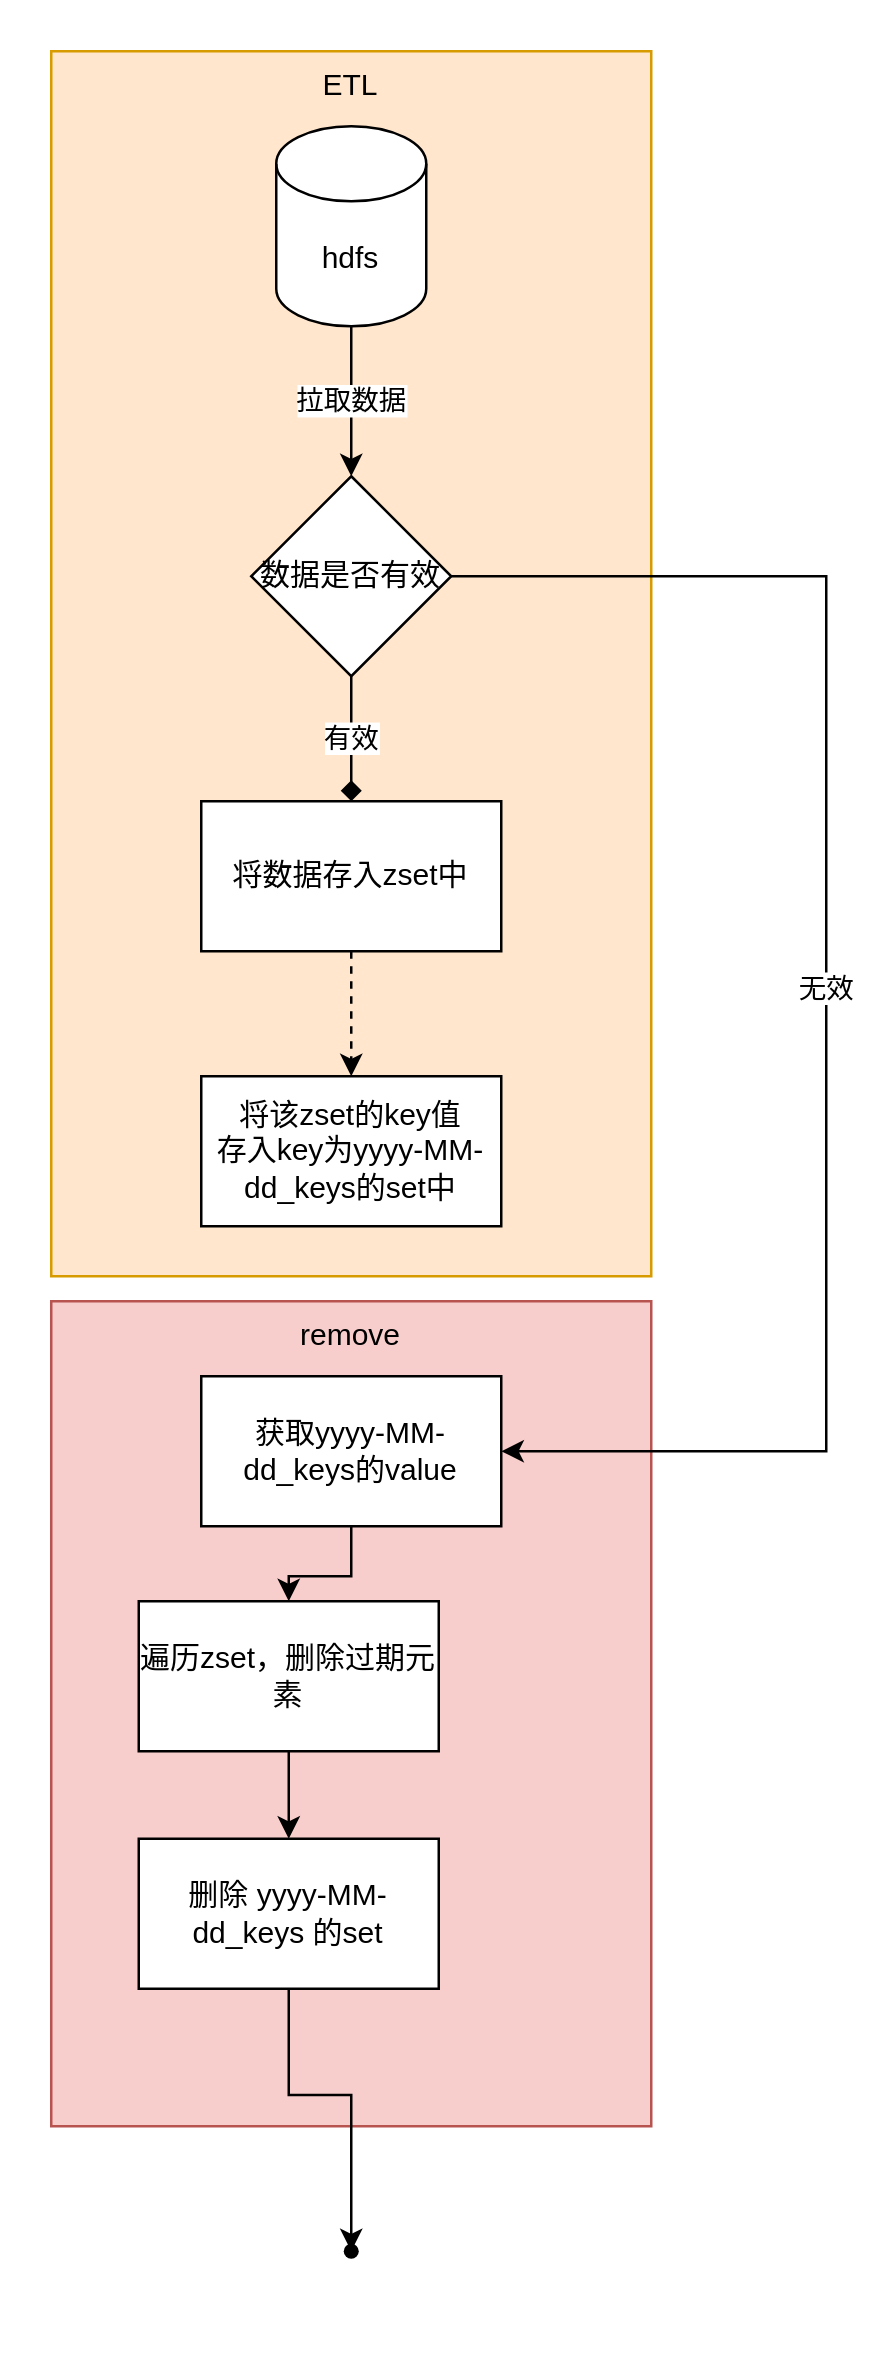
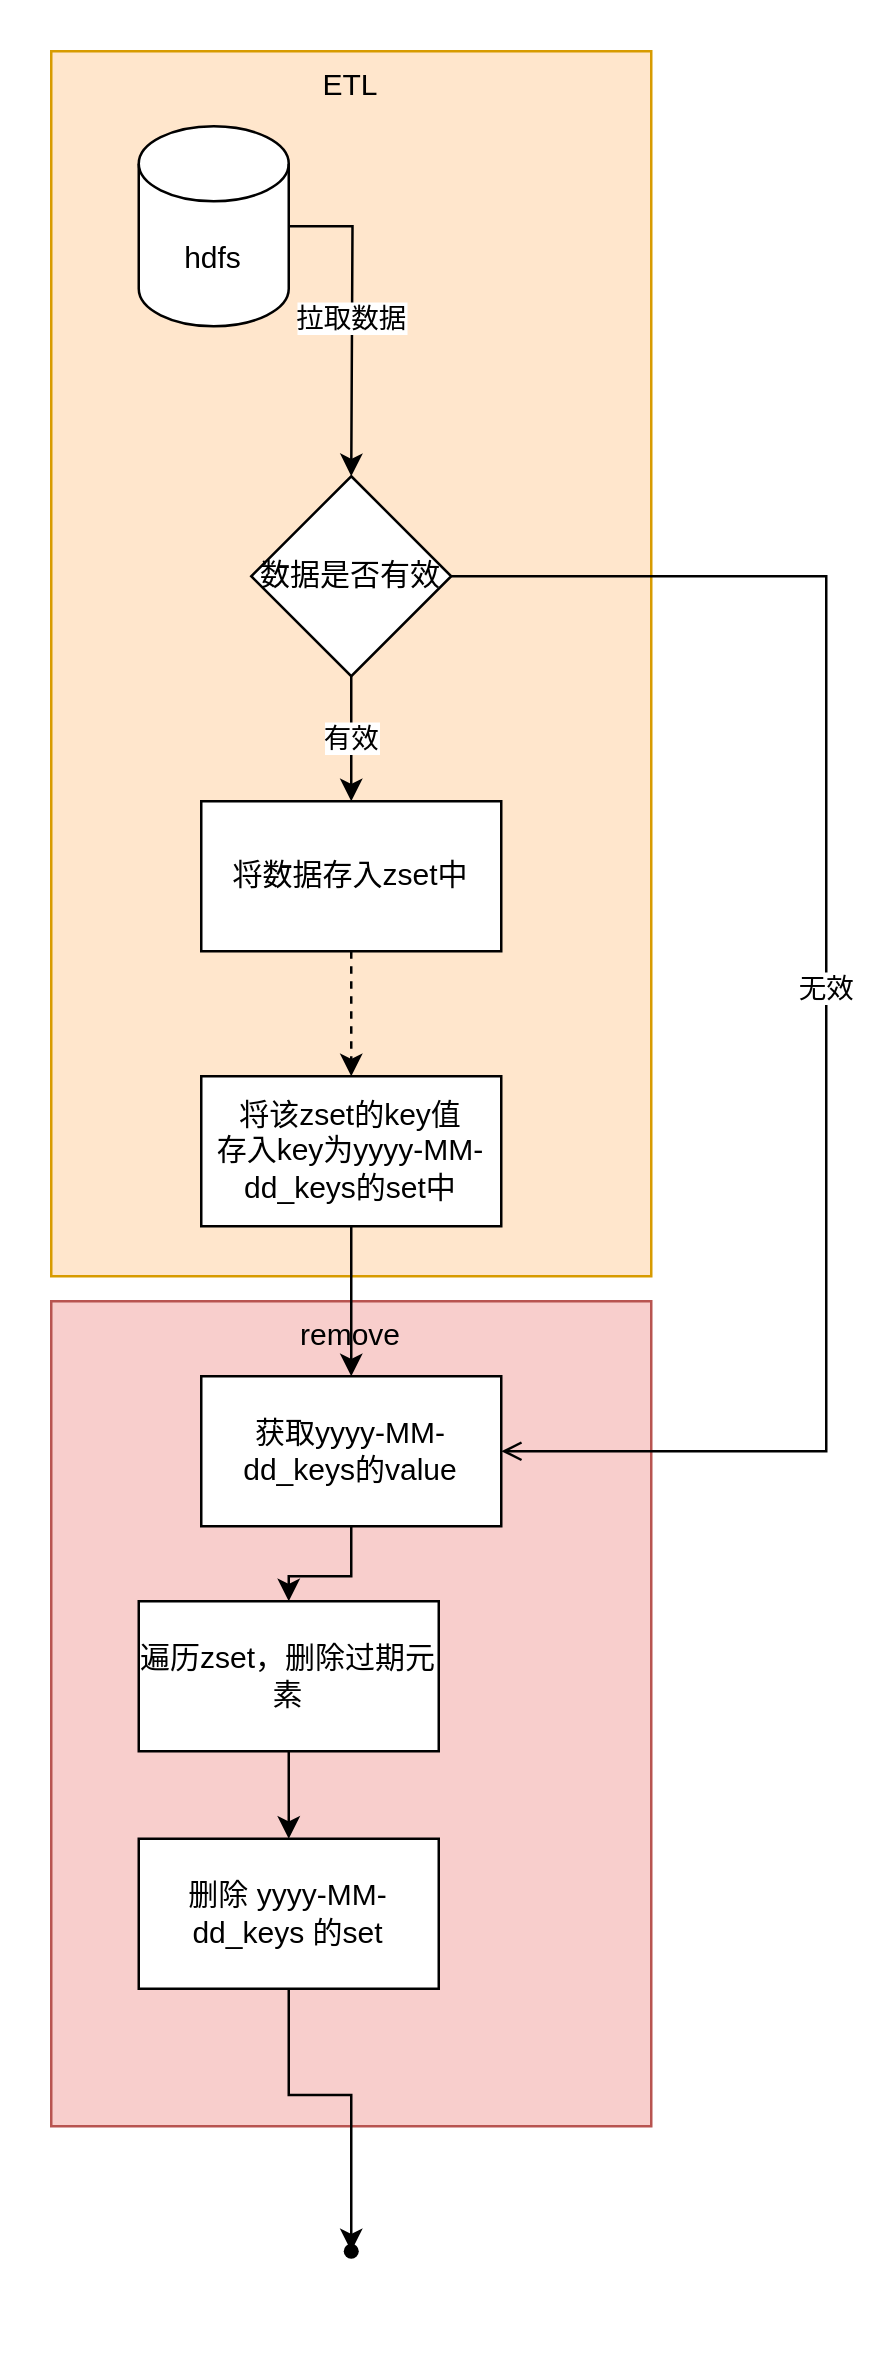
(351, 226) -> (214, 226)
(351, 781) -> (351, 782)
none -> (351, 1293)
(519, 1451) -> (515, 1451)
